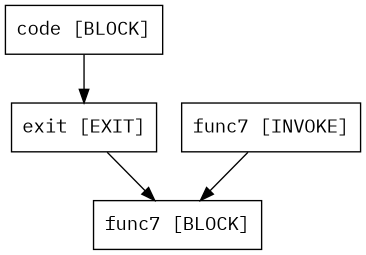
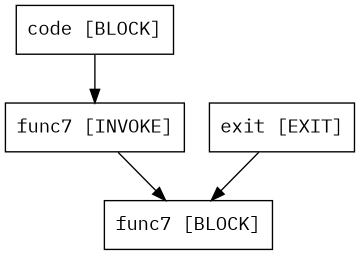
(84, 72) -> (95, 72)
